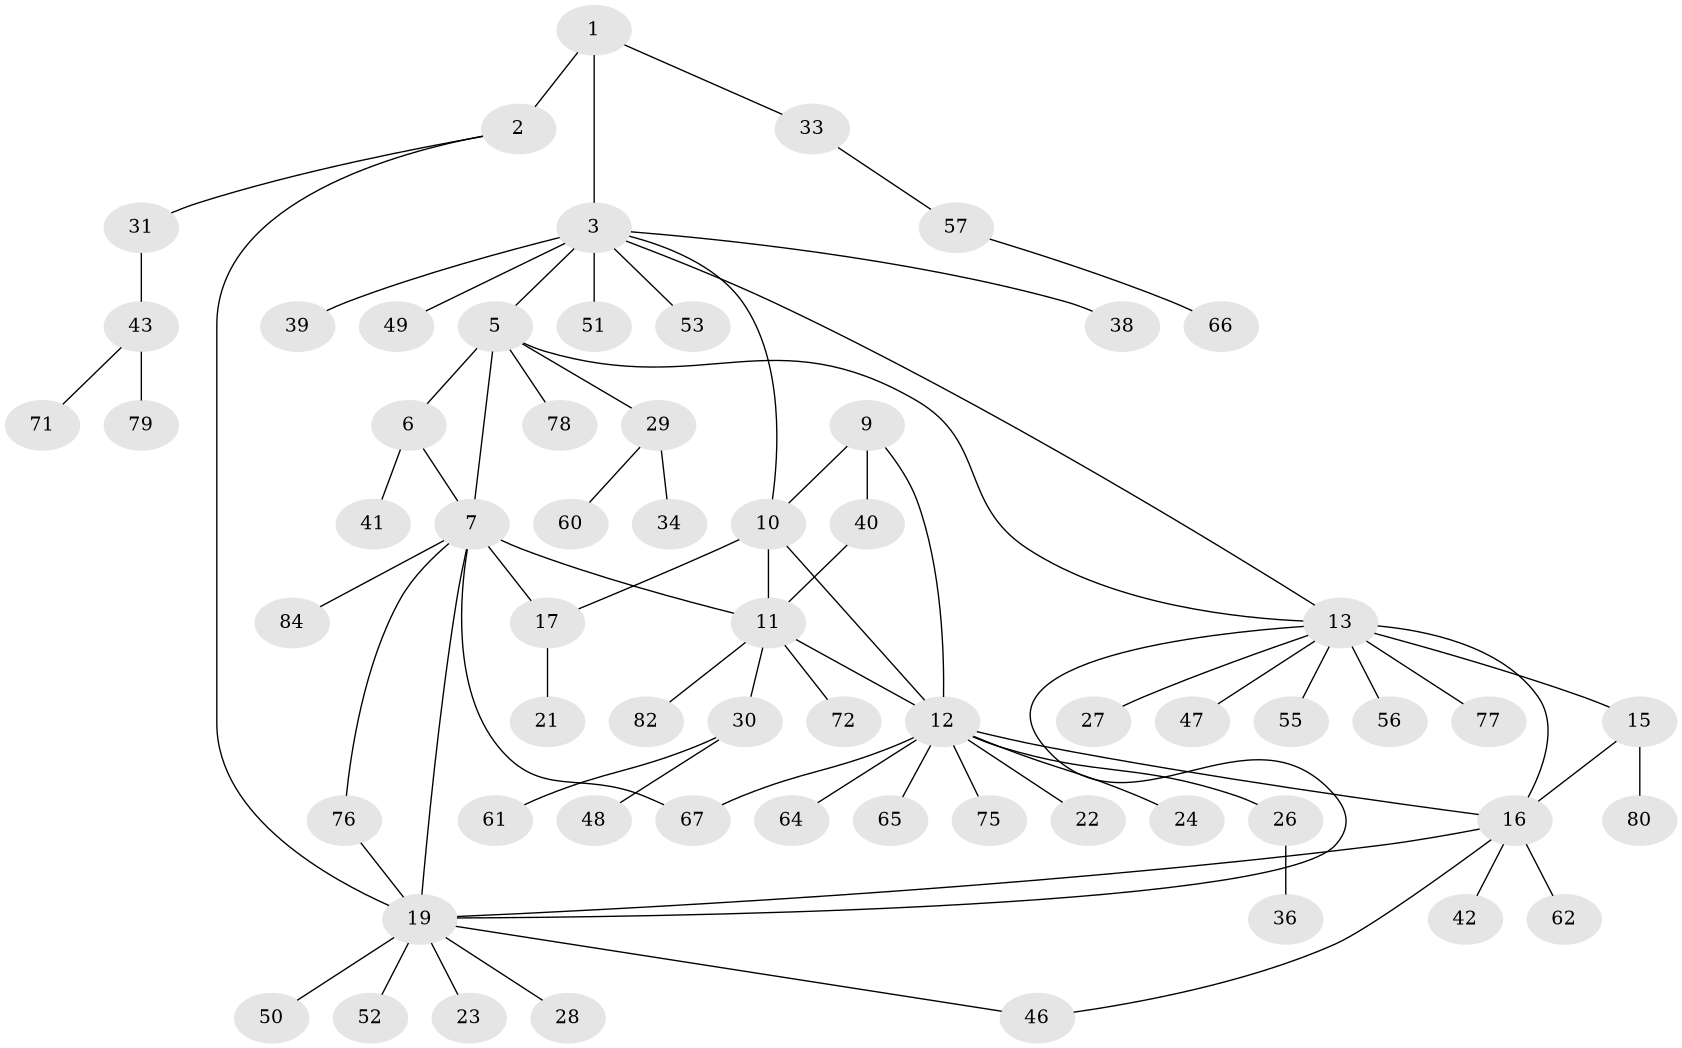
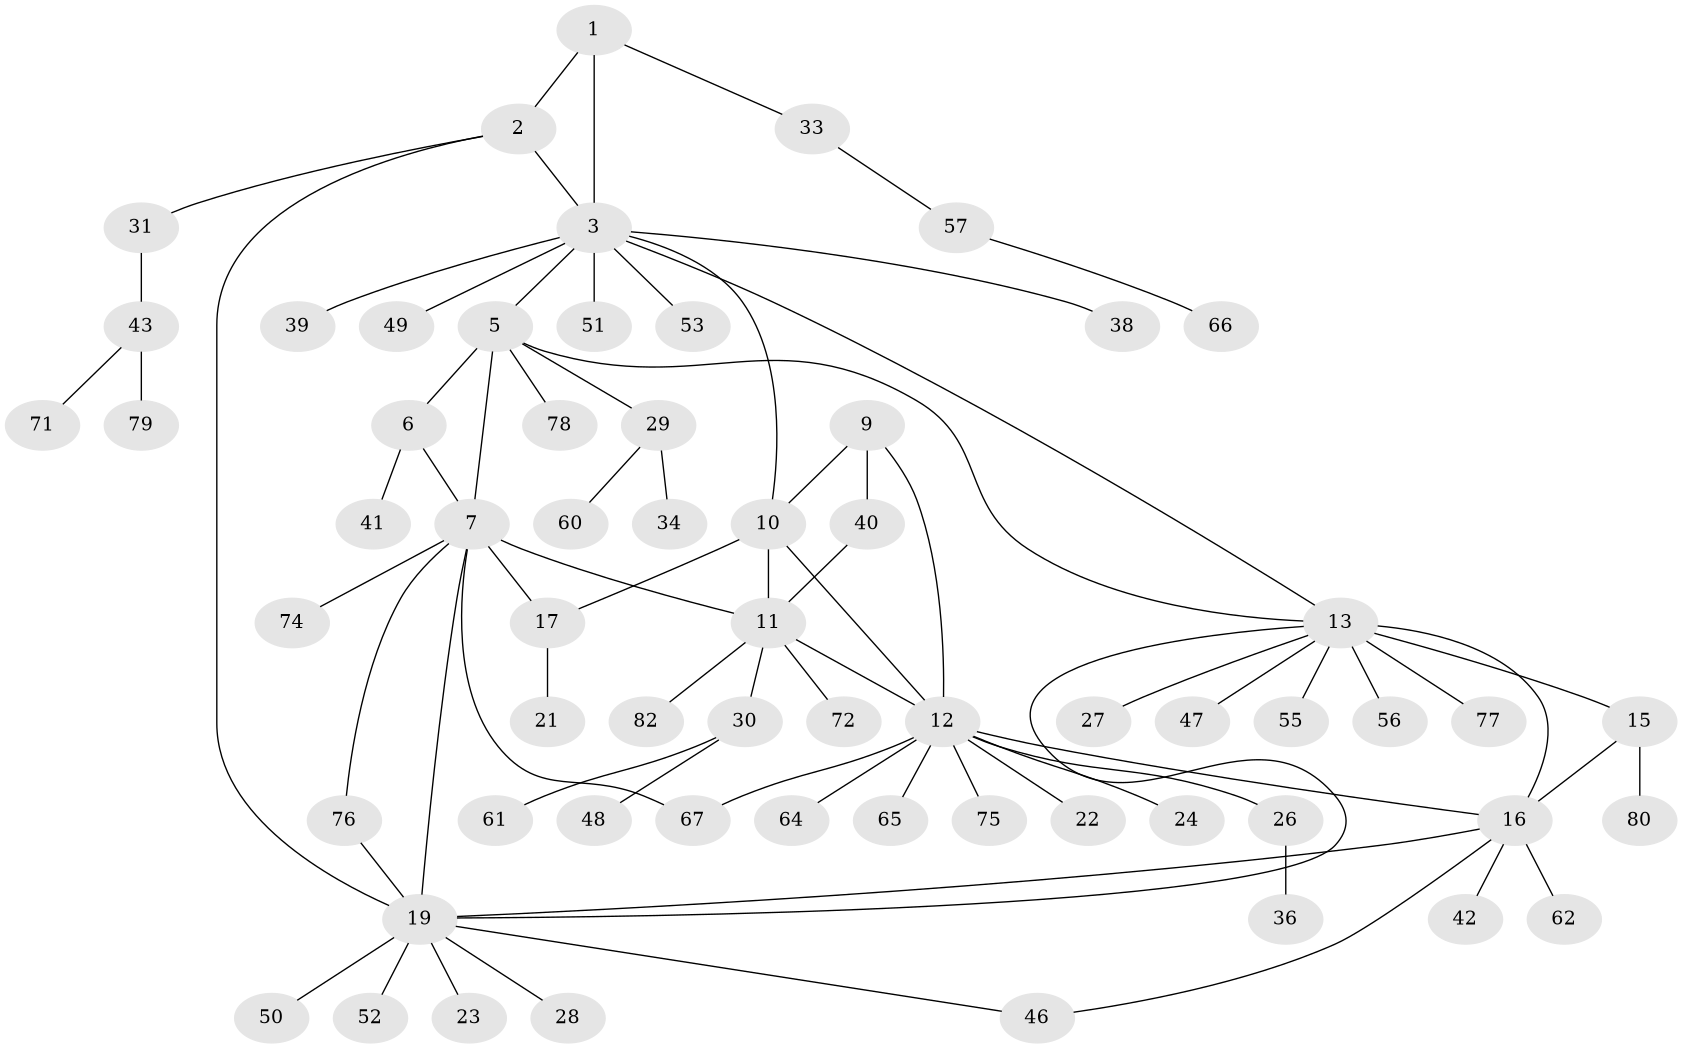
none -> (556, 178)
(292, 623) -> (292, 623)
